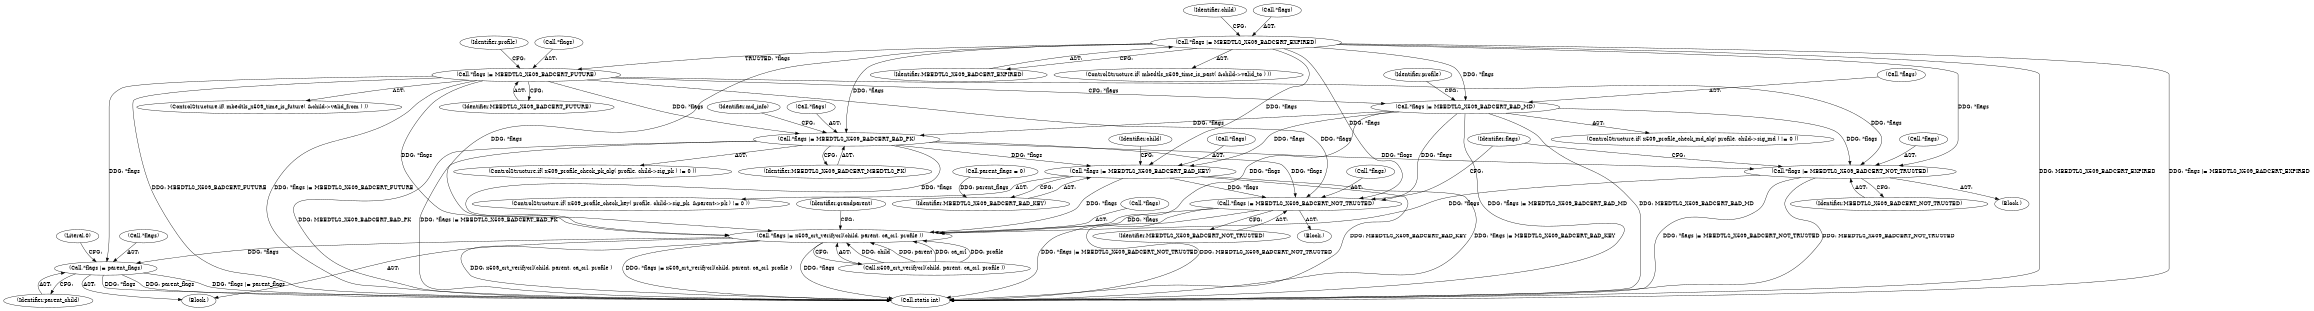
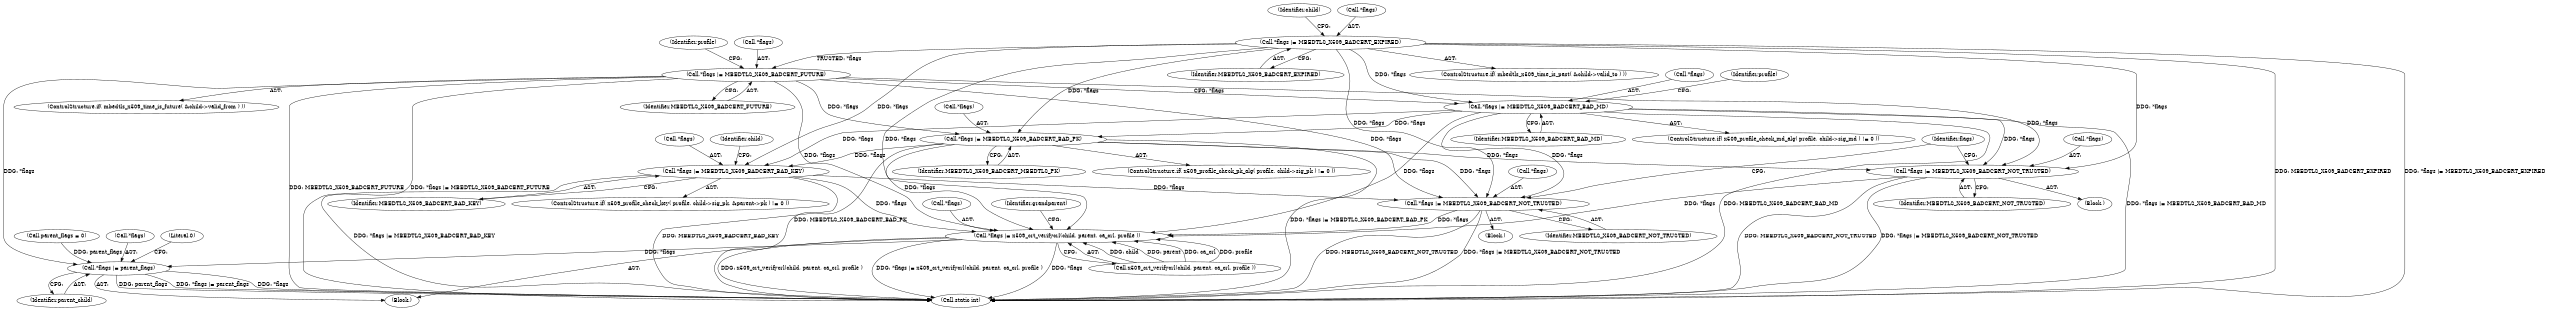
(744, 107) -> none
none -> (1538, 139)
(960, 185) -> (73, 255)
